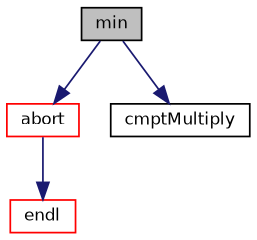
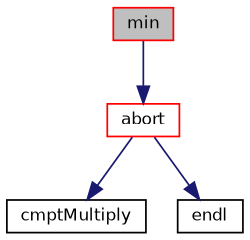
(112, 24) -> (143, 24)
(141, 65) -> (115, 161)
(43, 216) -> (210, 216)
